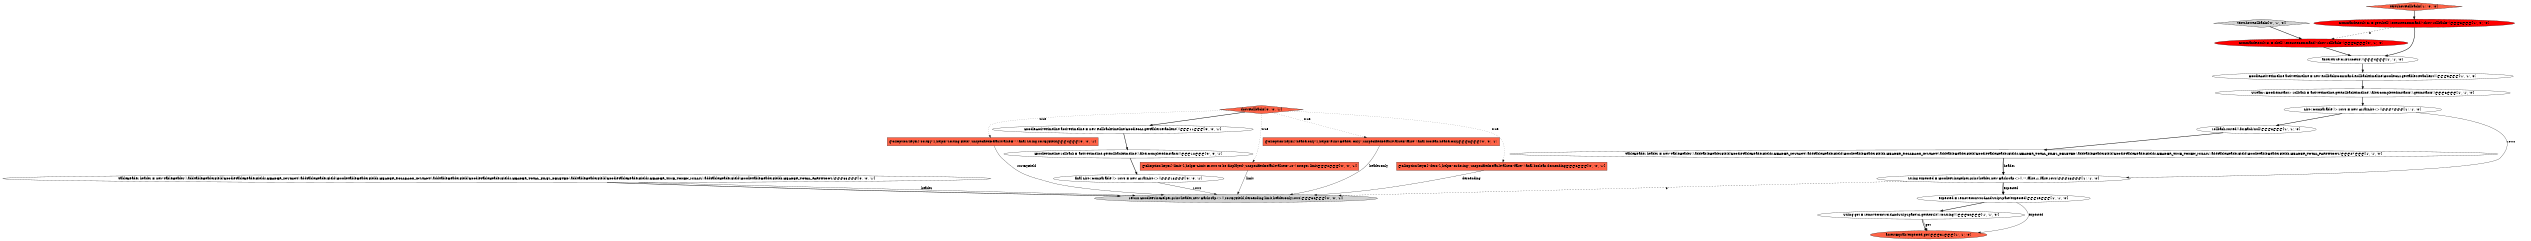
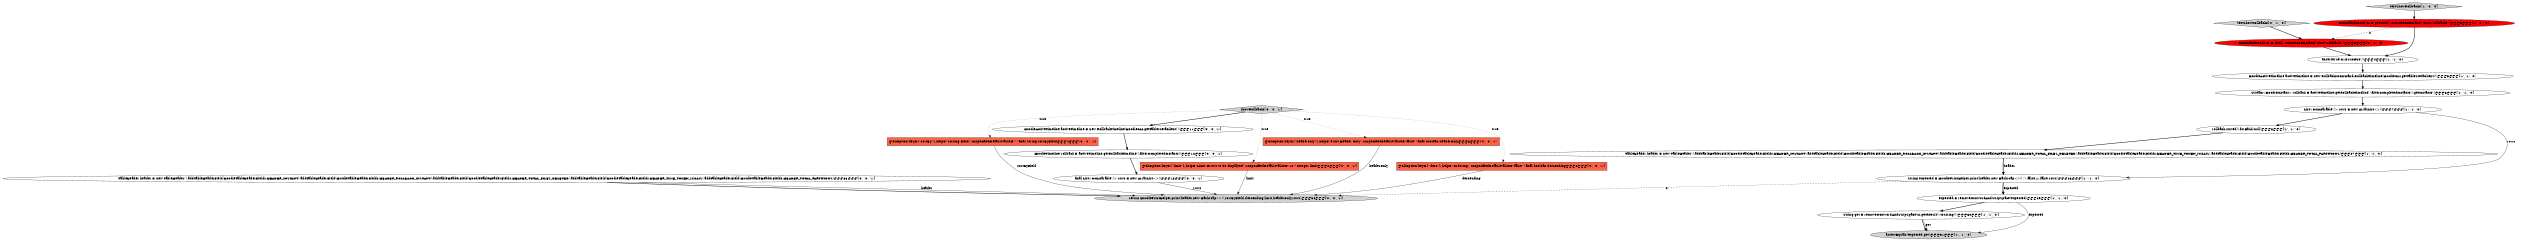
(2414, 7) -> (2414, 7)
(1261, 110) -> (1261, 110)
(1929, 235) -> (1929, 235)
